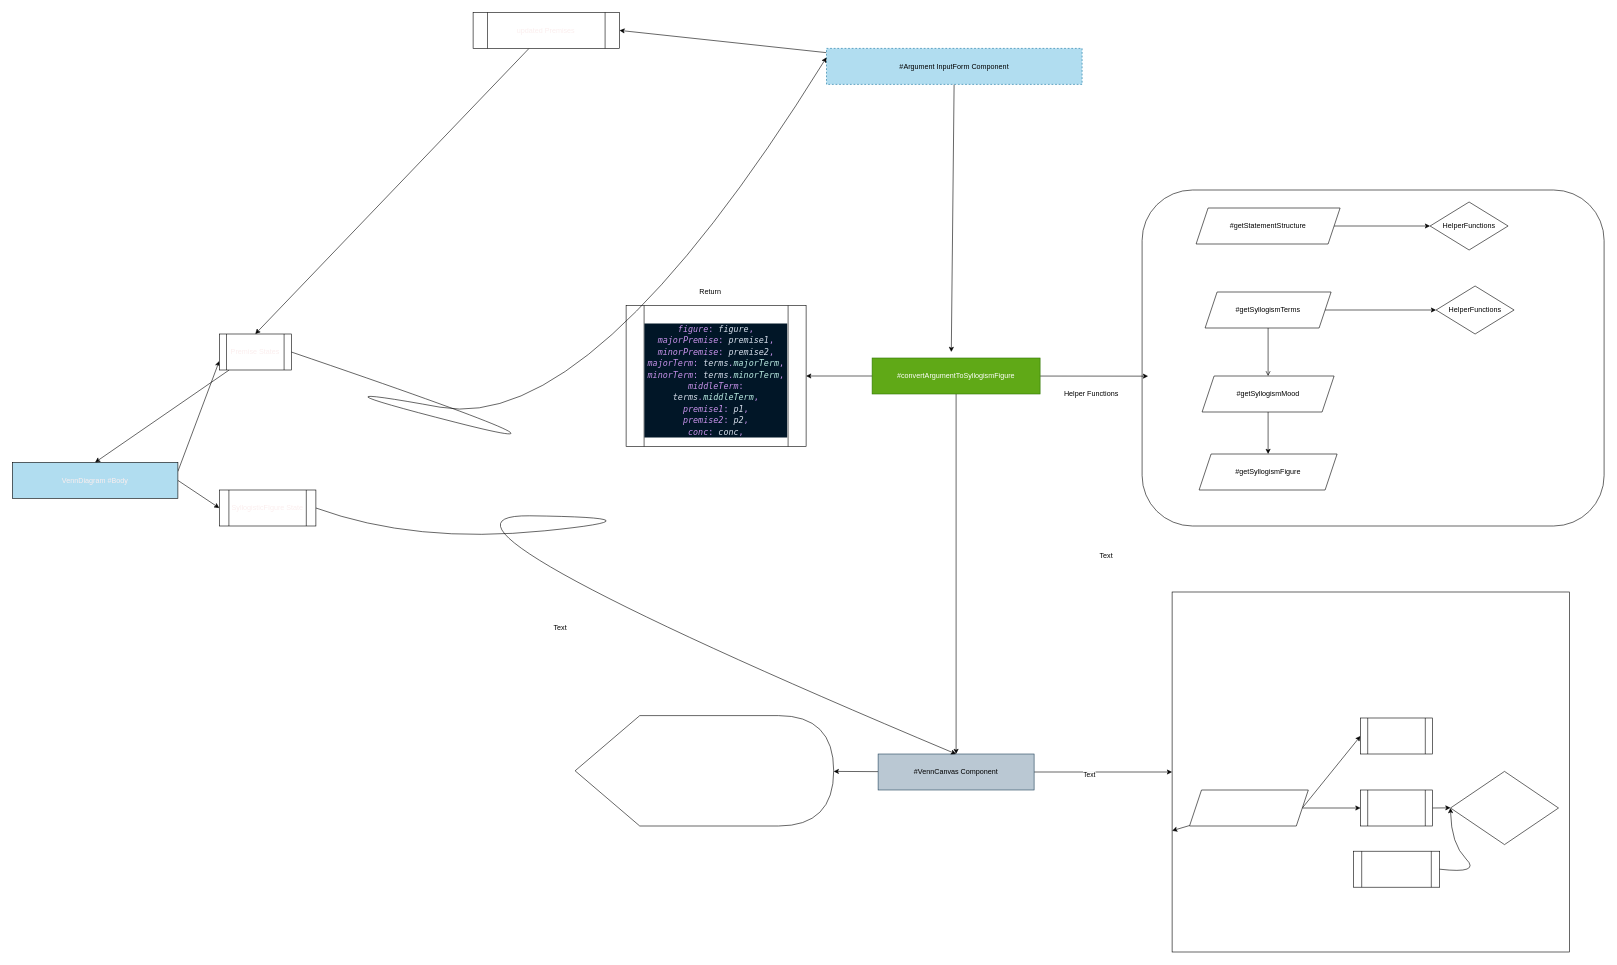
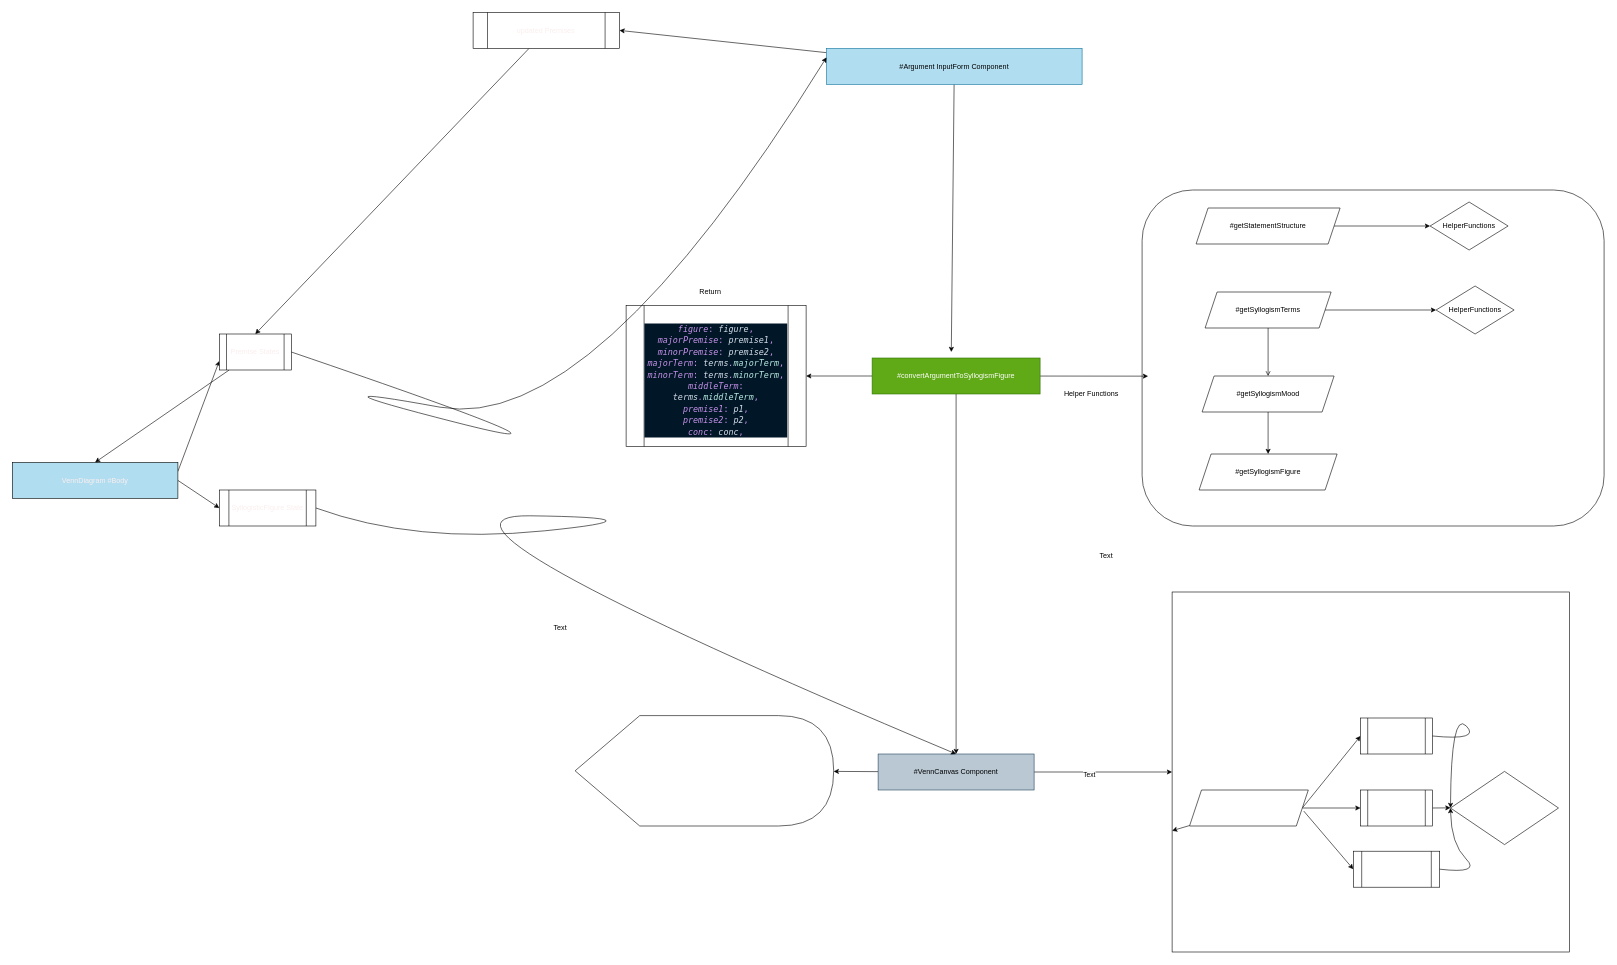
(954, 66) -> (954, 66)
none -> (1456, 734)
none -> (1329, 840)
